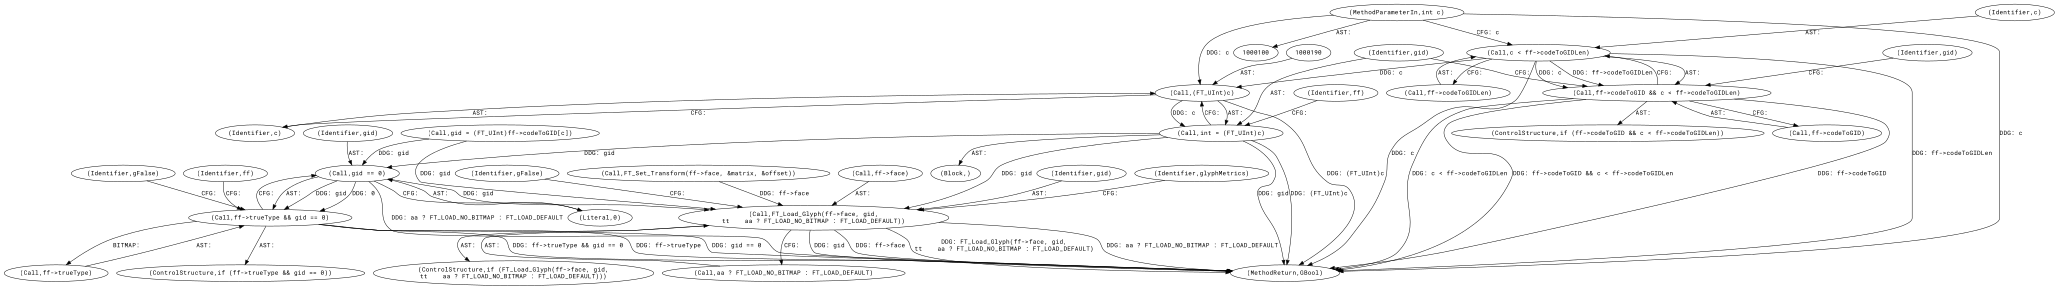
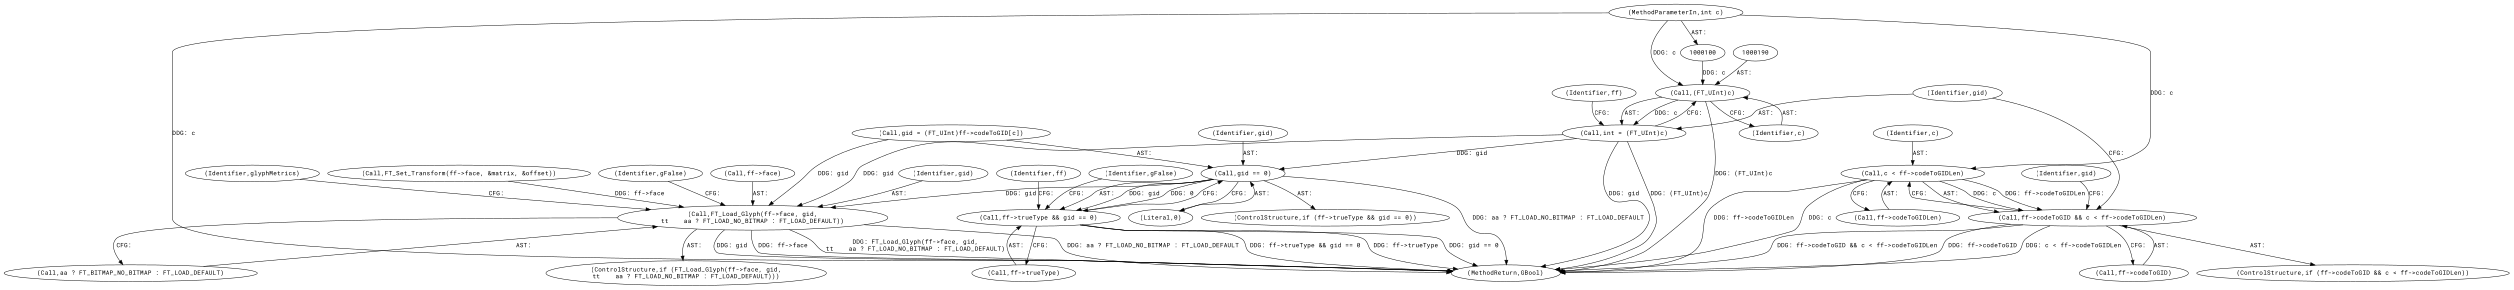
(1488, 33) -> (2162, 93)
(1364, 72) -> (1703, 71)
(394, 153) -> (1146, 153)
(956, 173) -> none
(257, 243) -> (1289, 192)
(129, 245) -> (1043, 245)
(784, 273) -> (131, 273)
